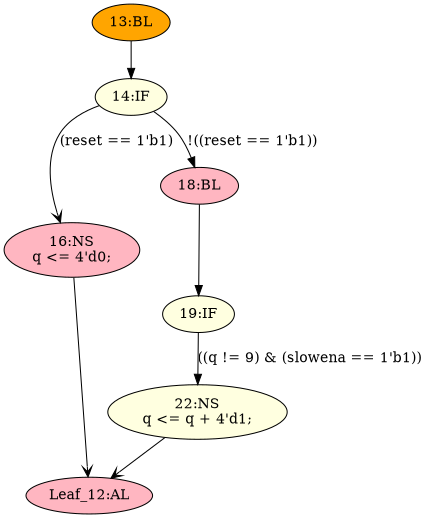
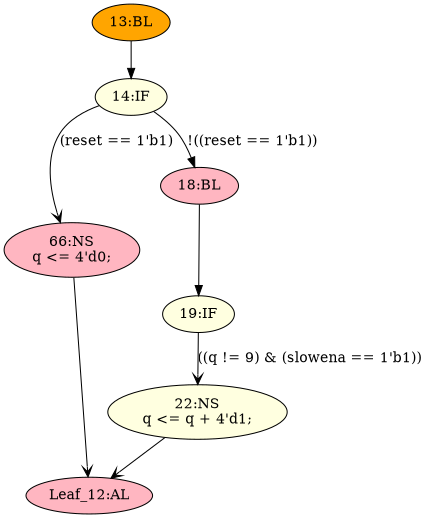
(72, 250) -> (72, 250)
(198, 353) -> (198, 353)
